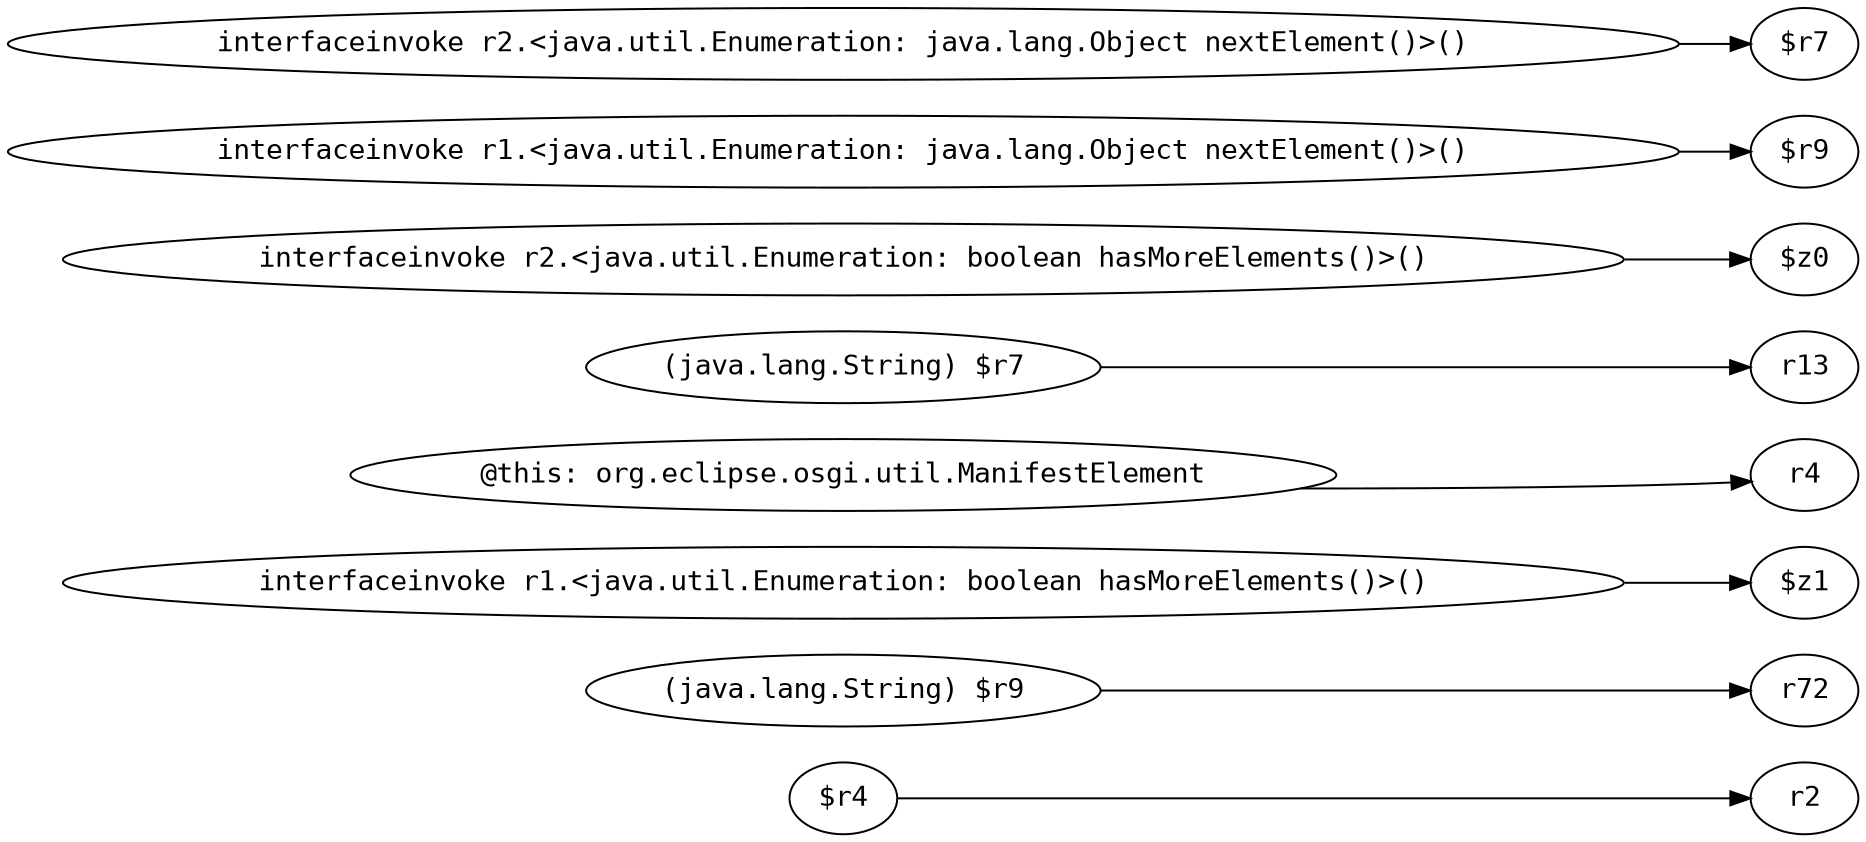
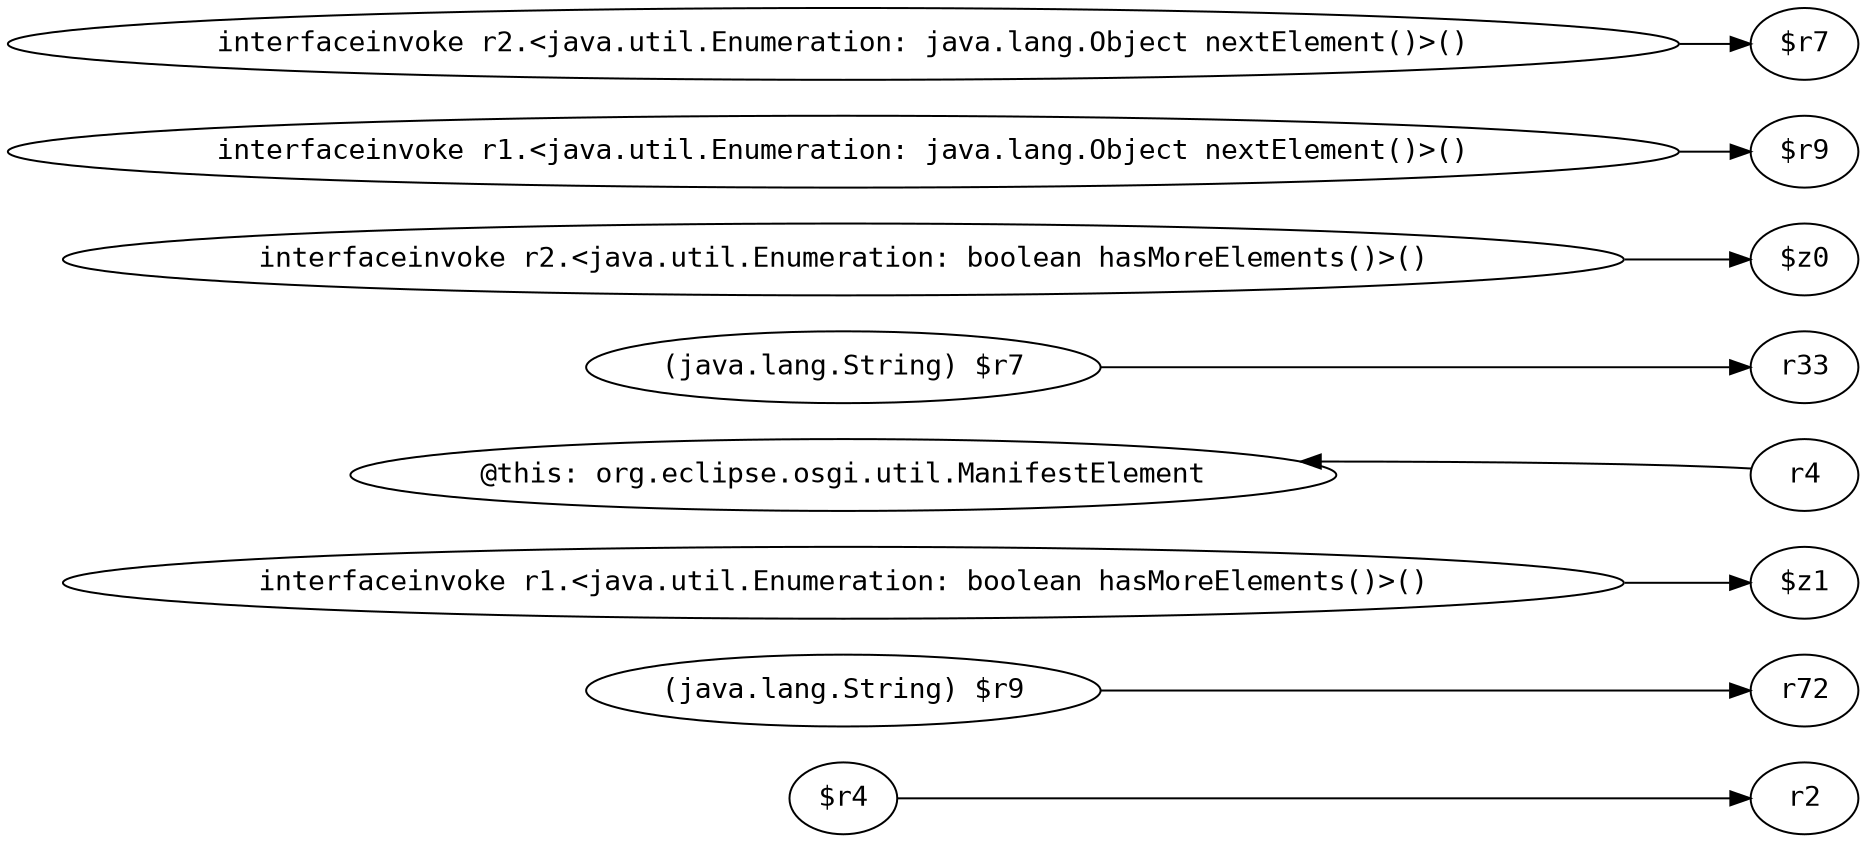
(1804, 367) -> (1804, 367)
(1516, 487) -> (1536, 463)
